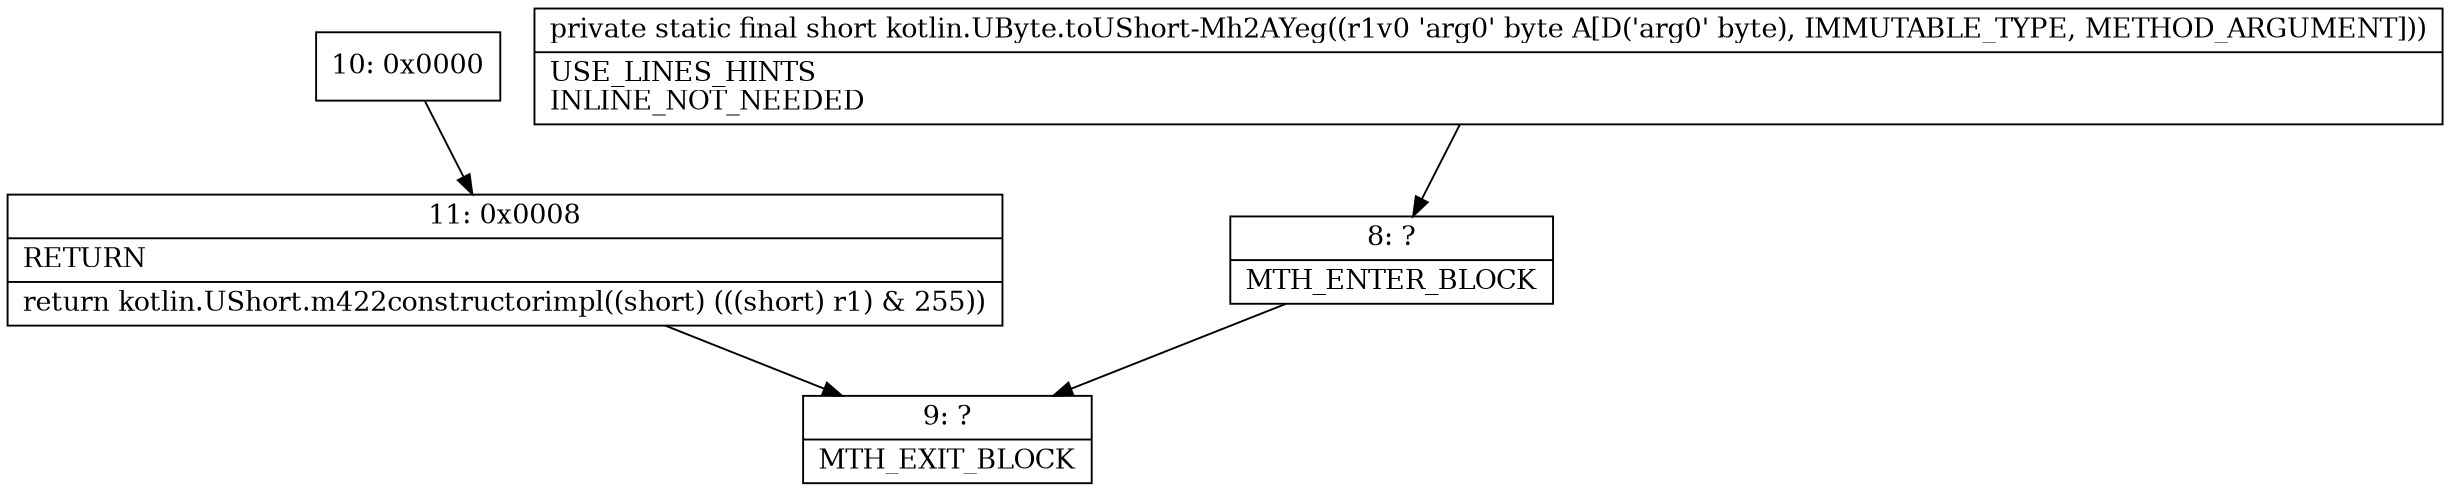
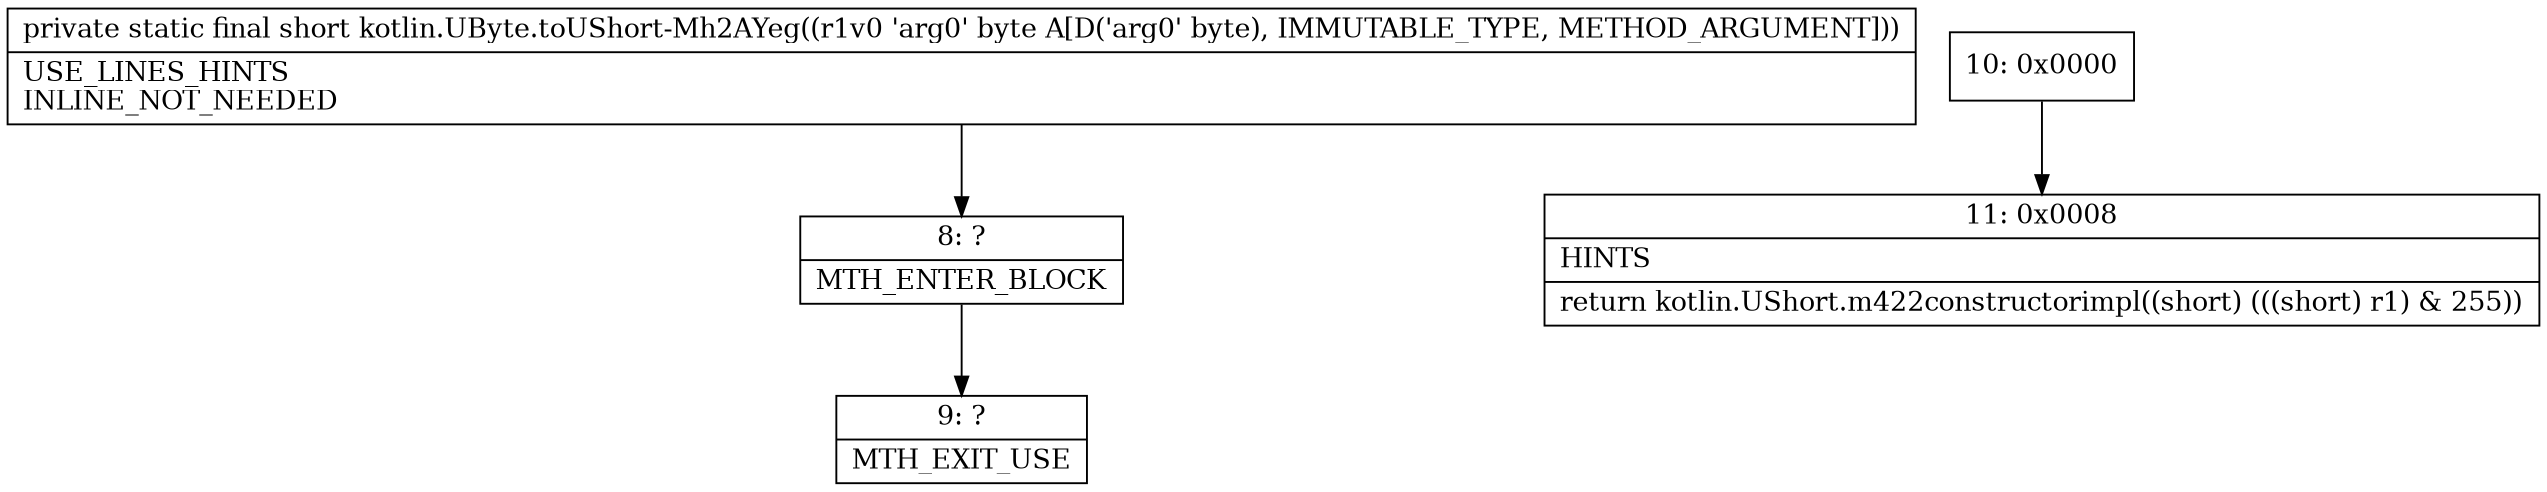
(84, 259) -> (1606, 259)
(745, 357) -> none
(947, 460) -> (962, 460)
